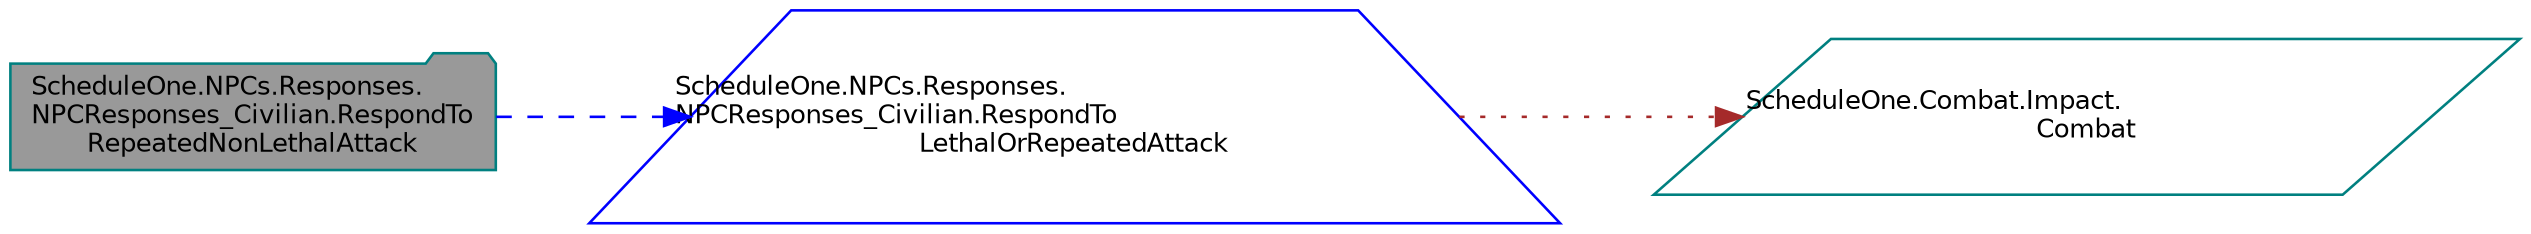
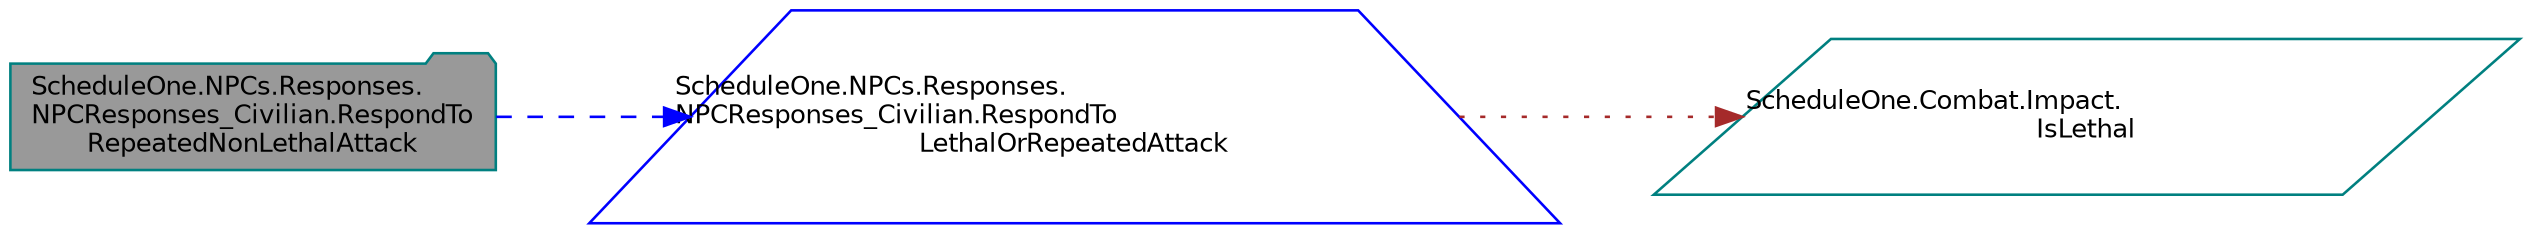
(2087, 117) -> (2087, 117)
